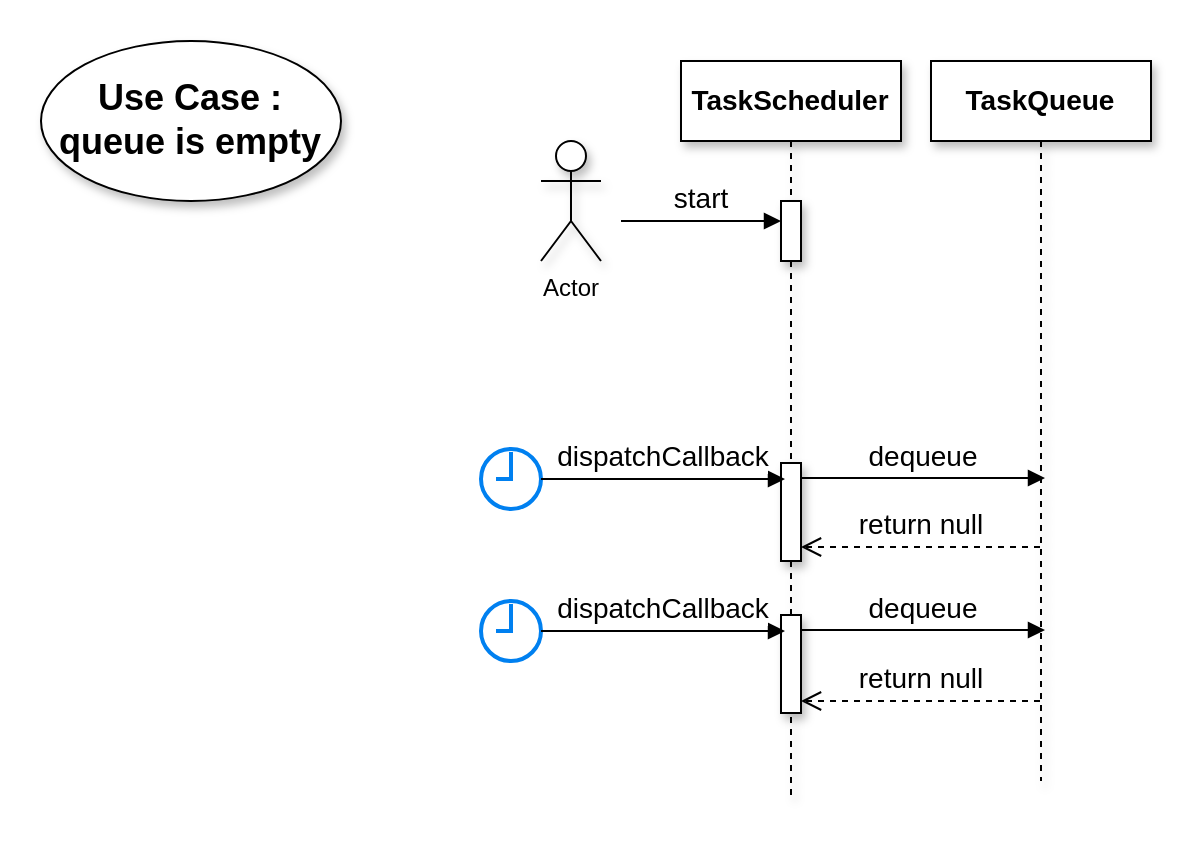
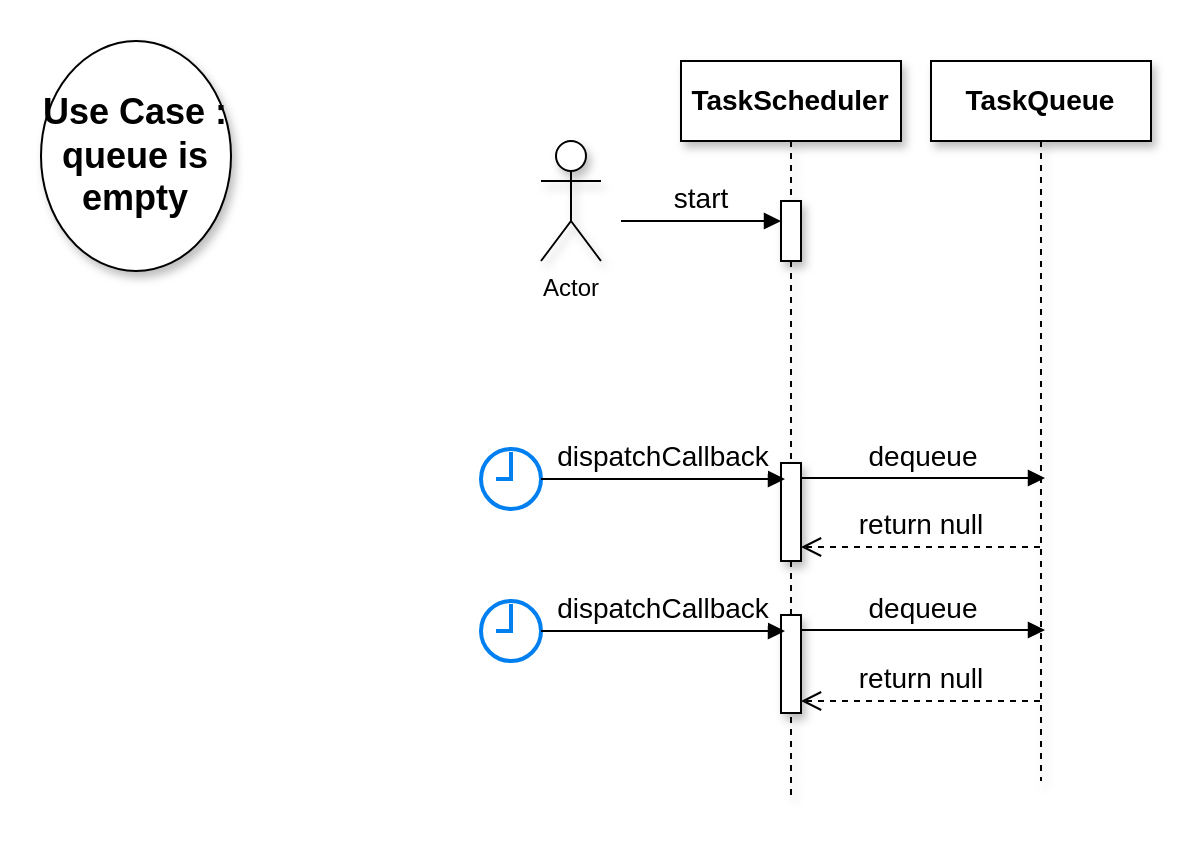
(191, 121) -> (136, 156)
